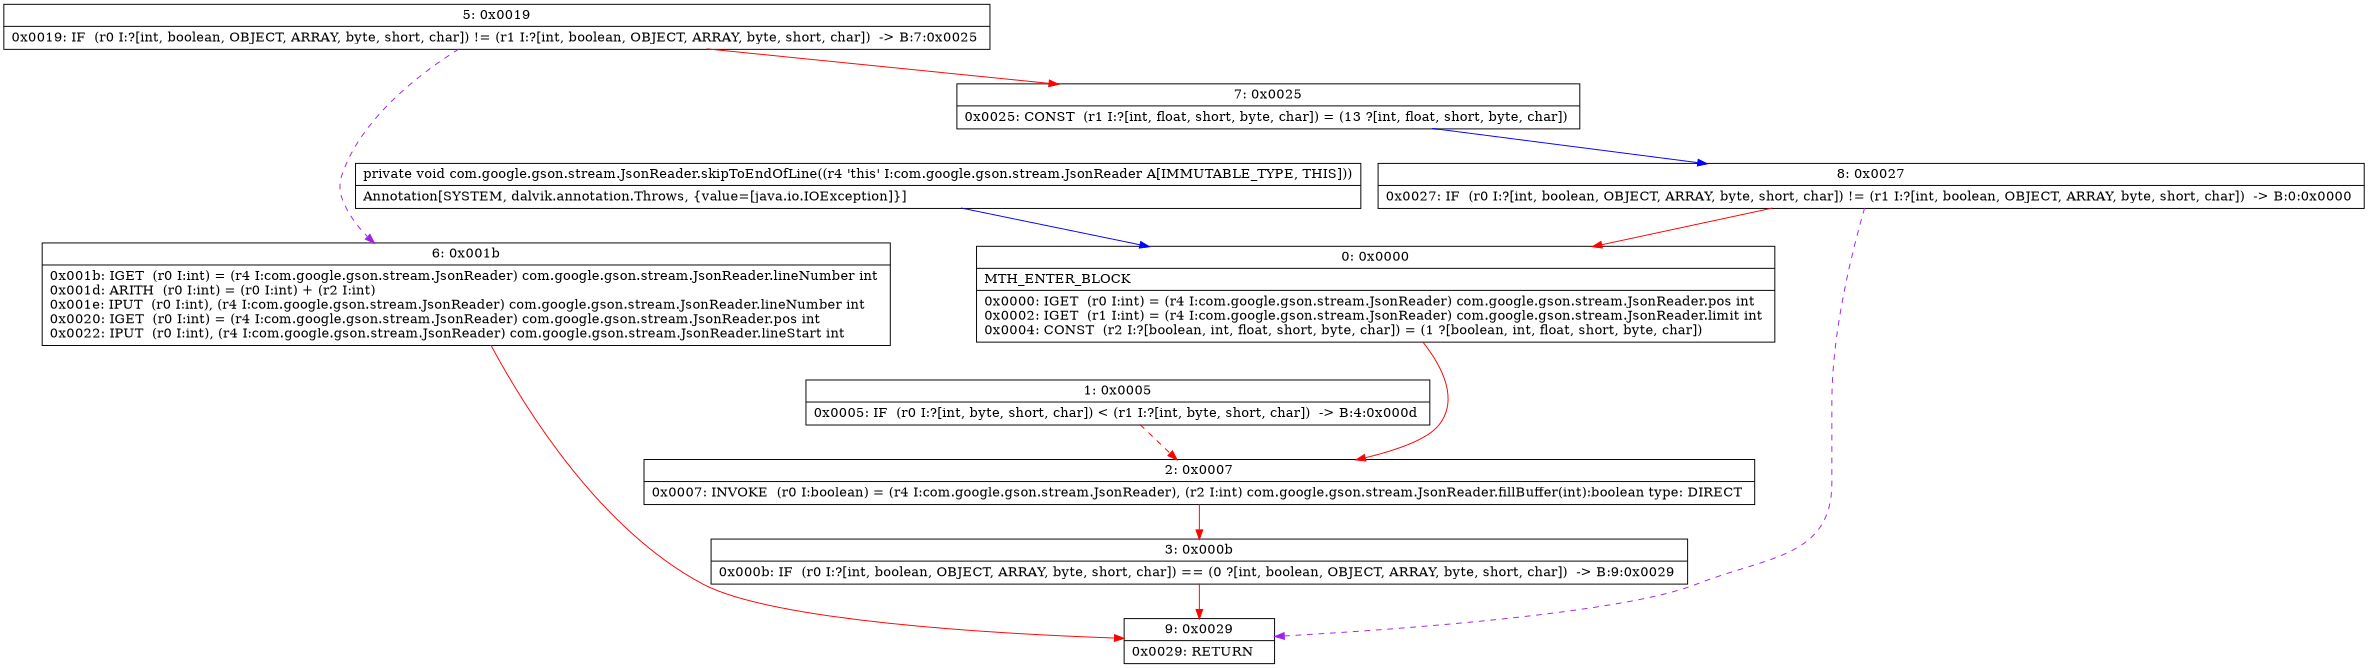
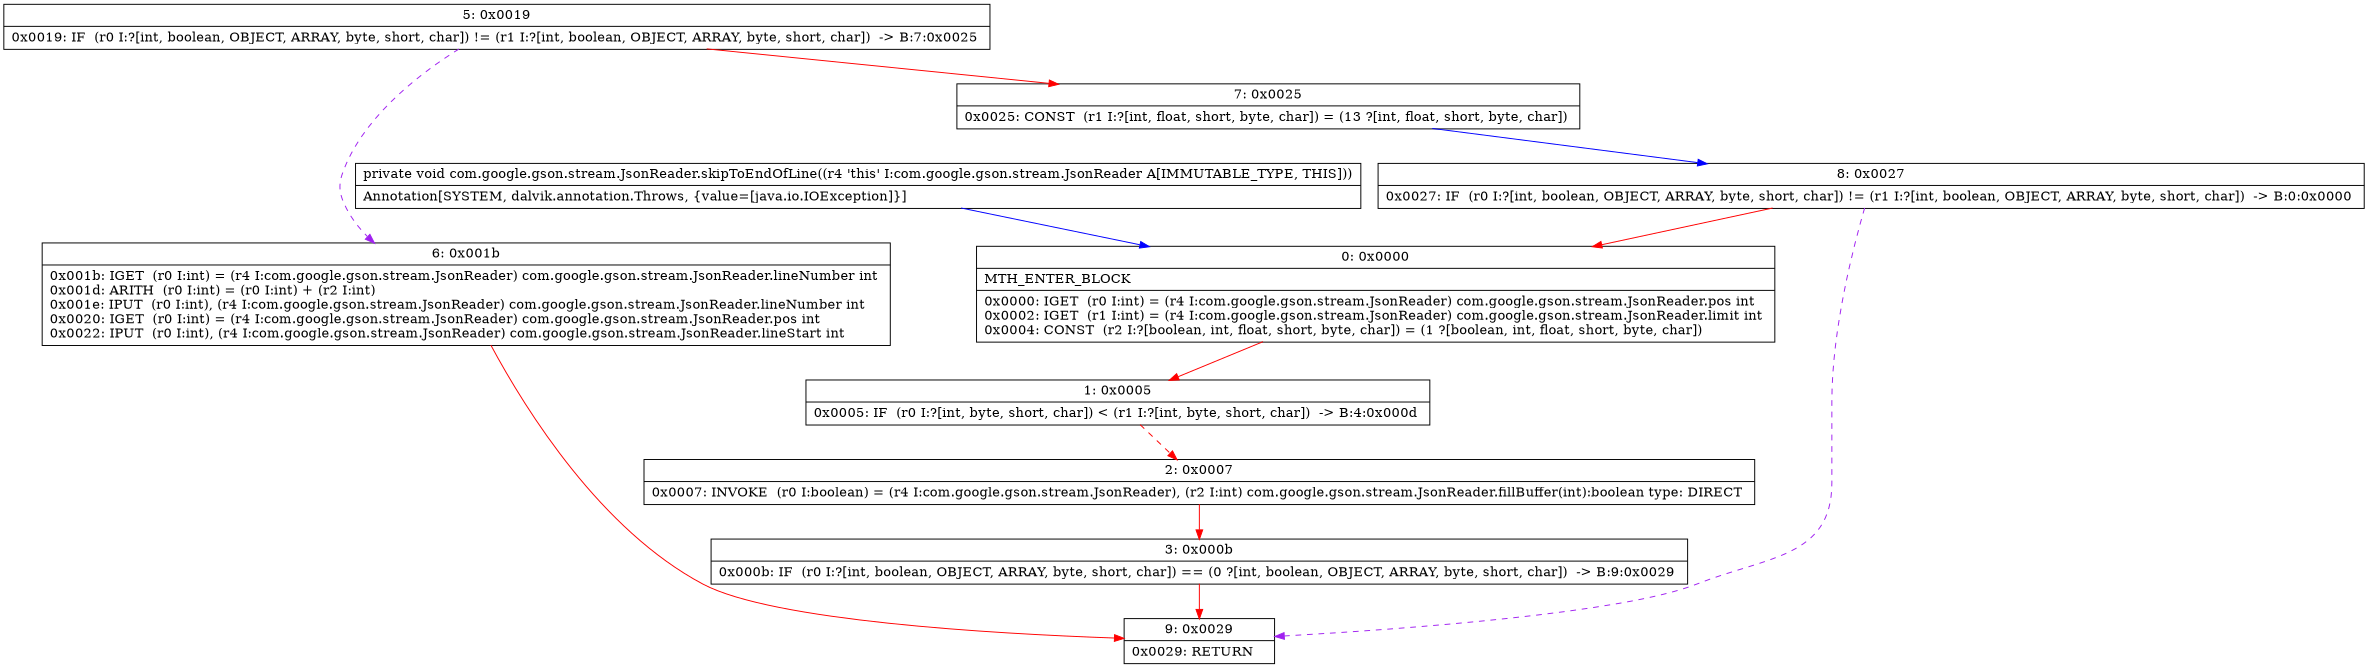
(1442, 421) -> (1221, 359)
